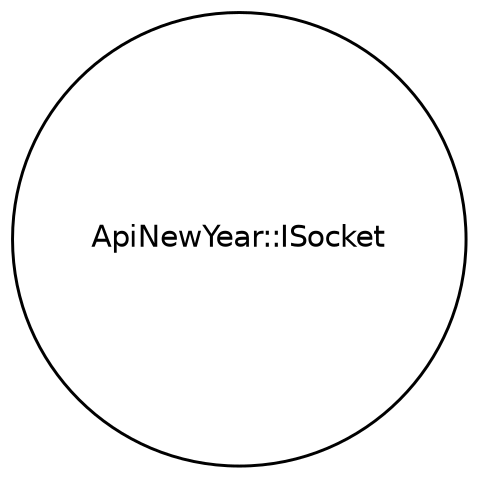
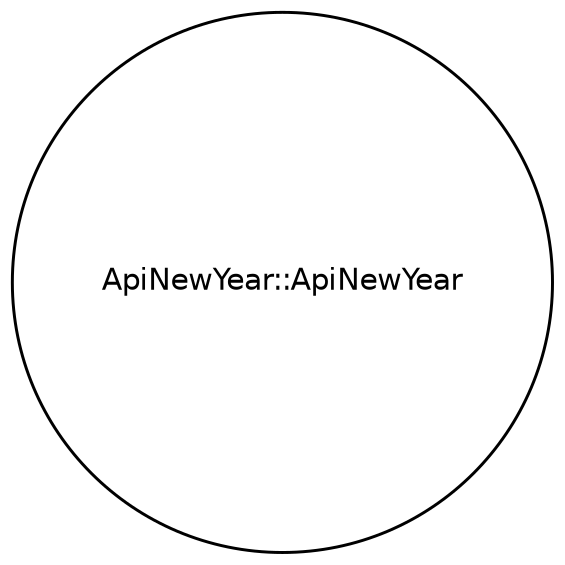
(239, 239) -> (282, 282)
